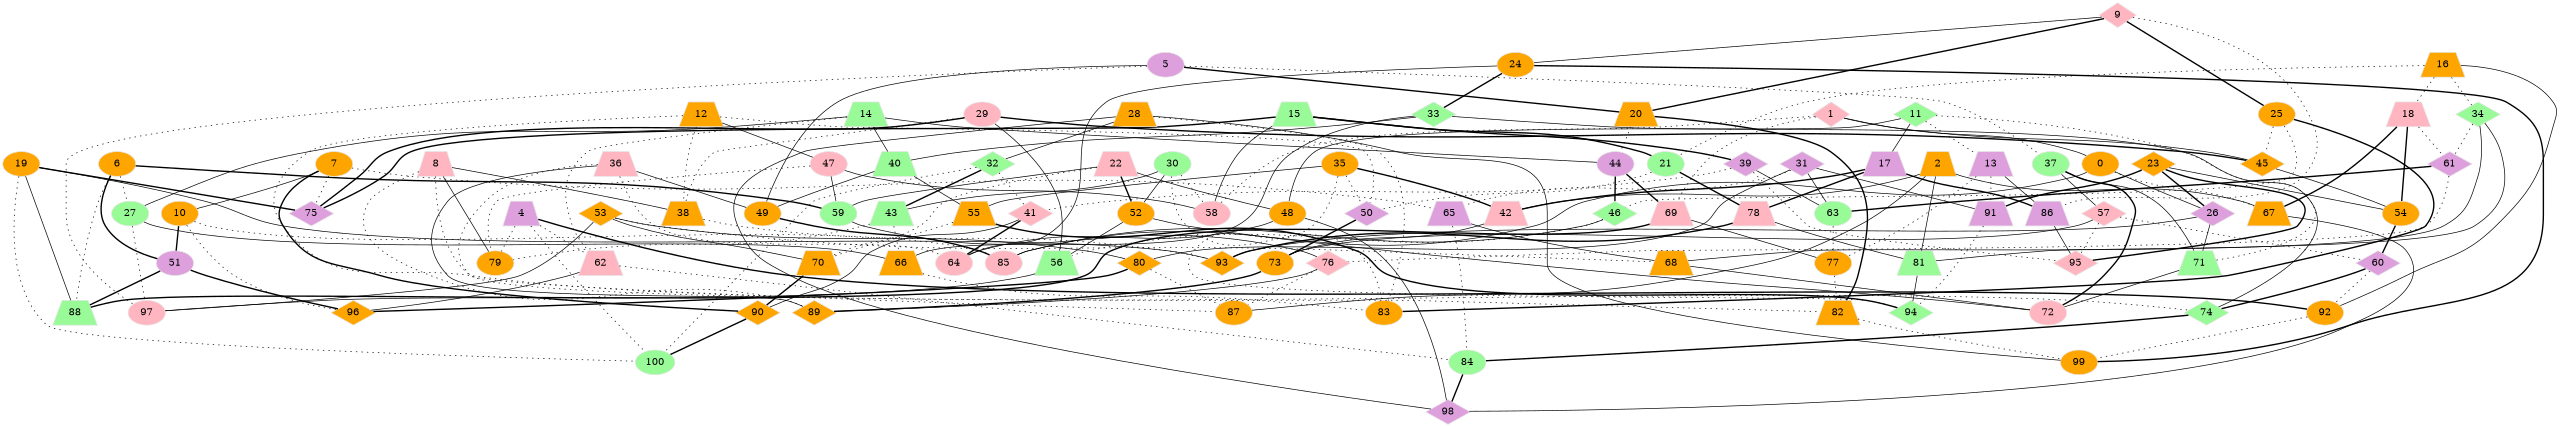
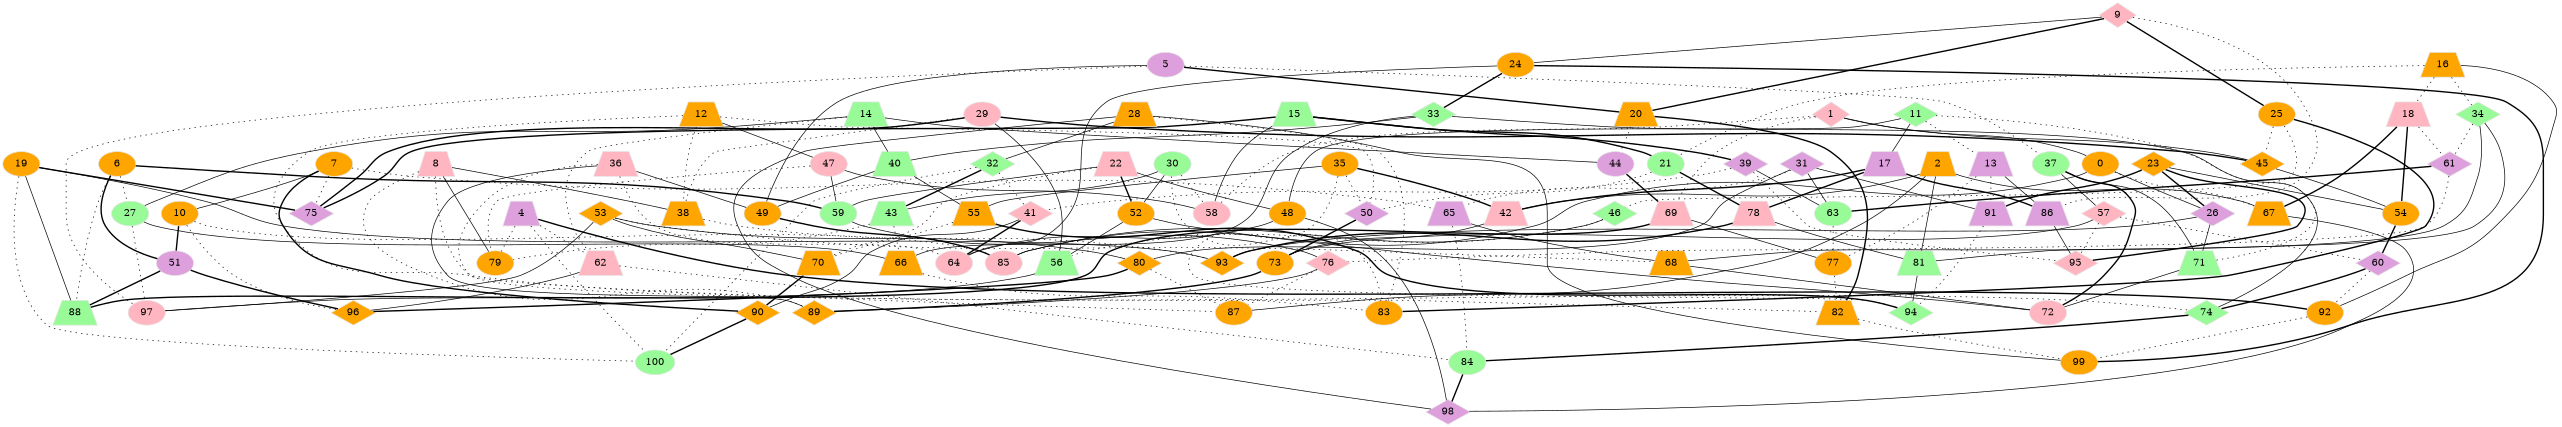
(1615, 189) -> none
